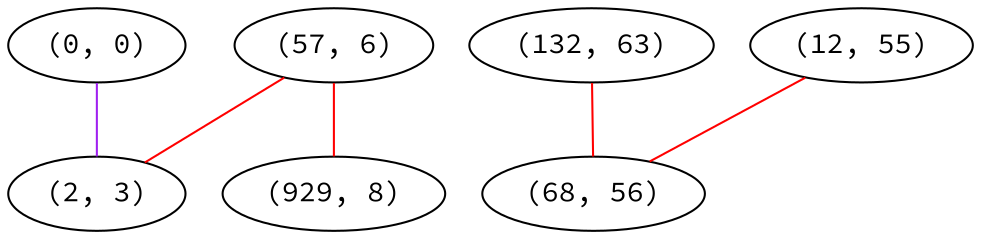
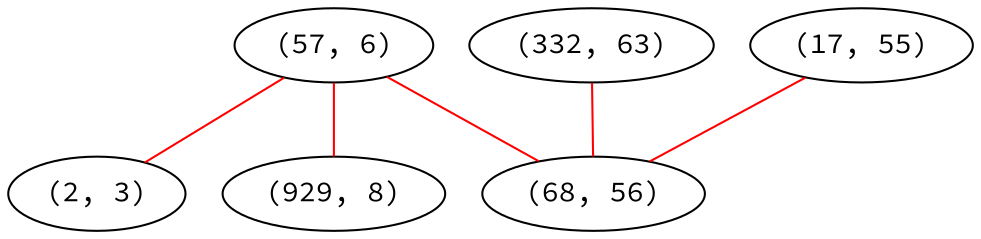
(97, 45) -> none
(592, 45) -> (592, 45)
(862, 45) -> (862, 45)
none -> (463, 119)
